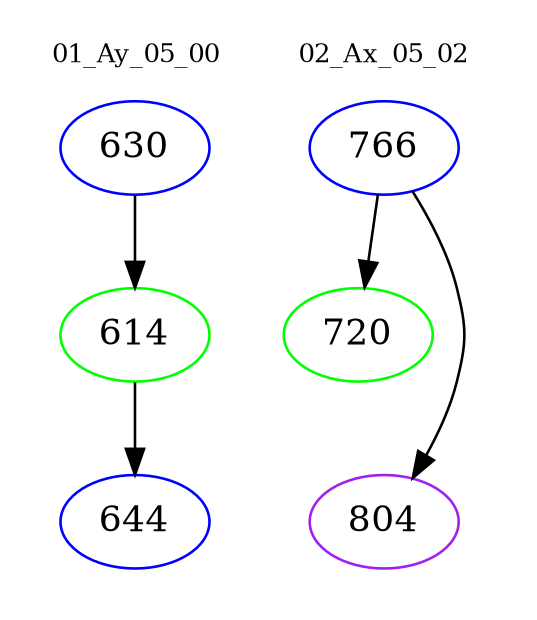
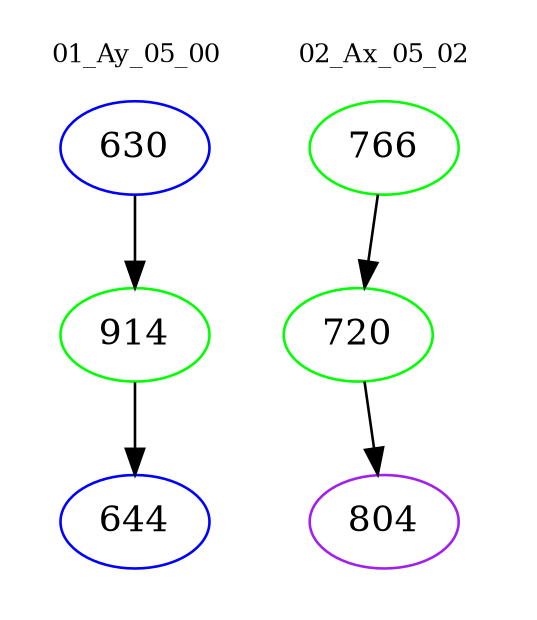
(384, 148) -> (384, 148)
(463, 322) -> (369, 415)
(135, 335) -> (135, 335)
